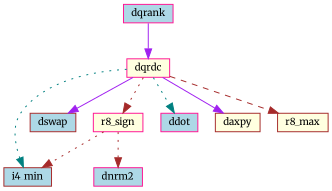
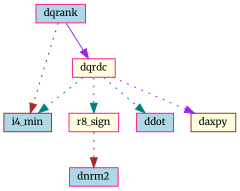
(136, 91) -> (94, 90)
(189, 93) -> (149, 93)
(53, 122) -> none
(303, 122) -> none
(77, 147) -> (46, 63)
